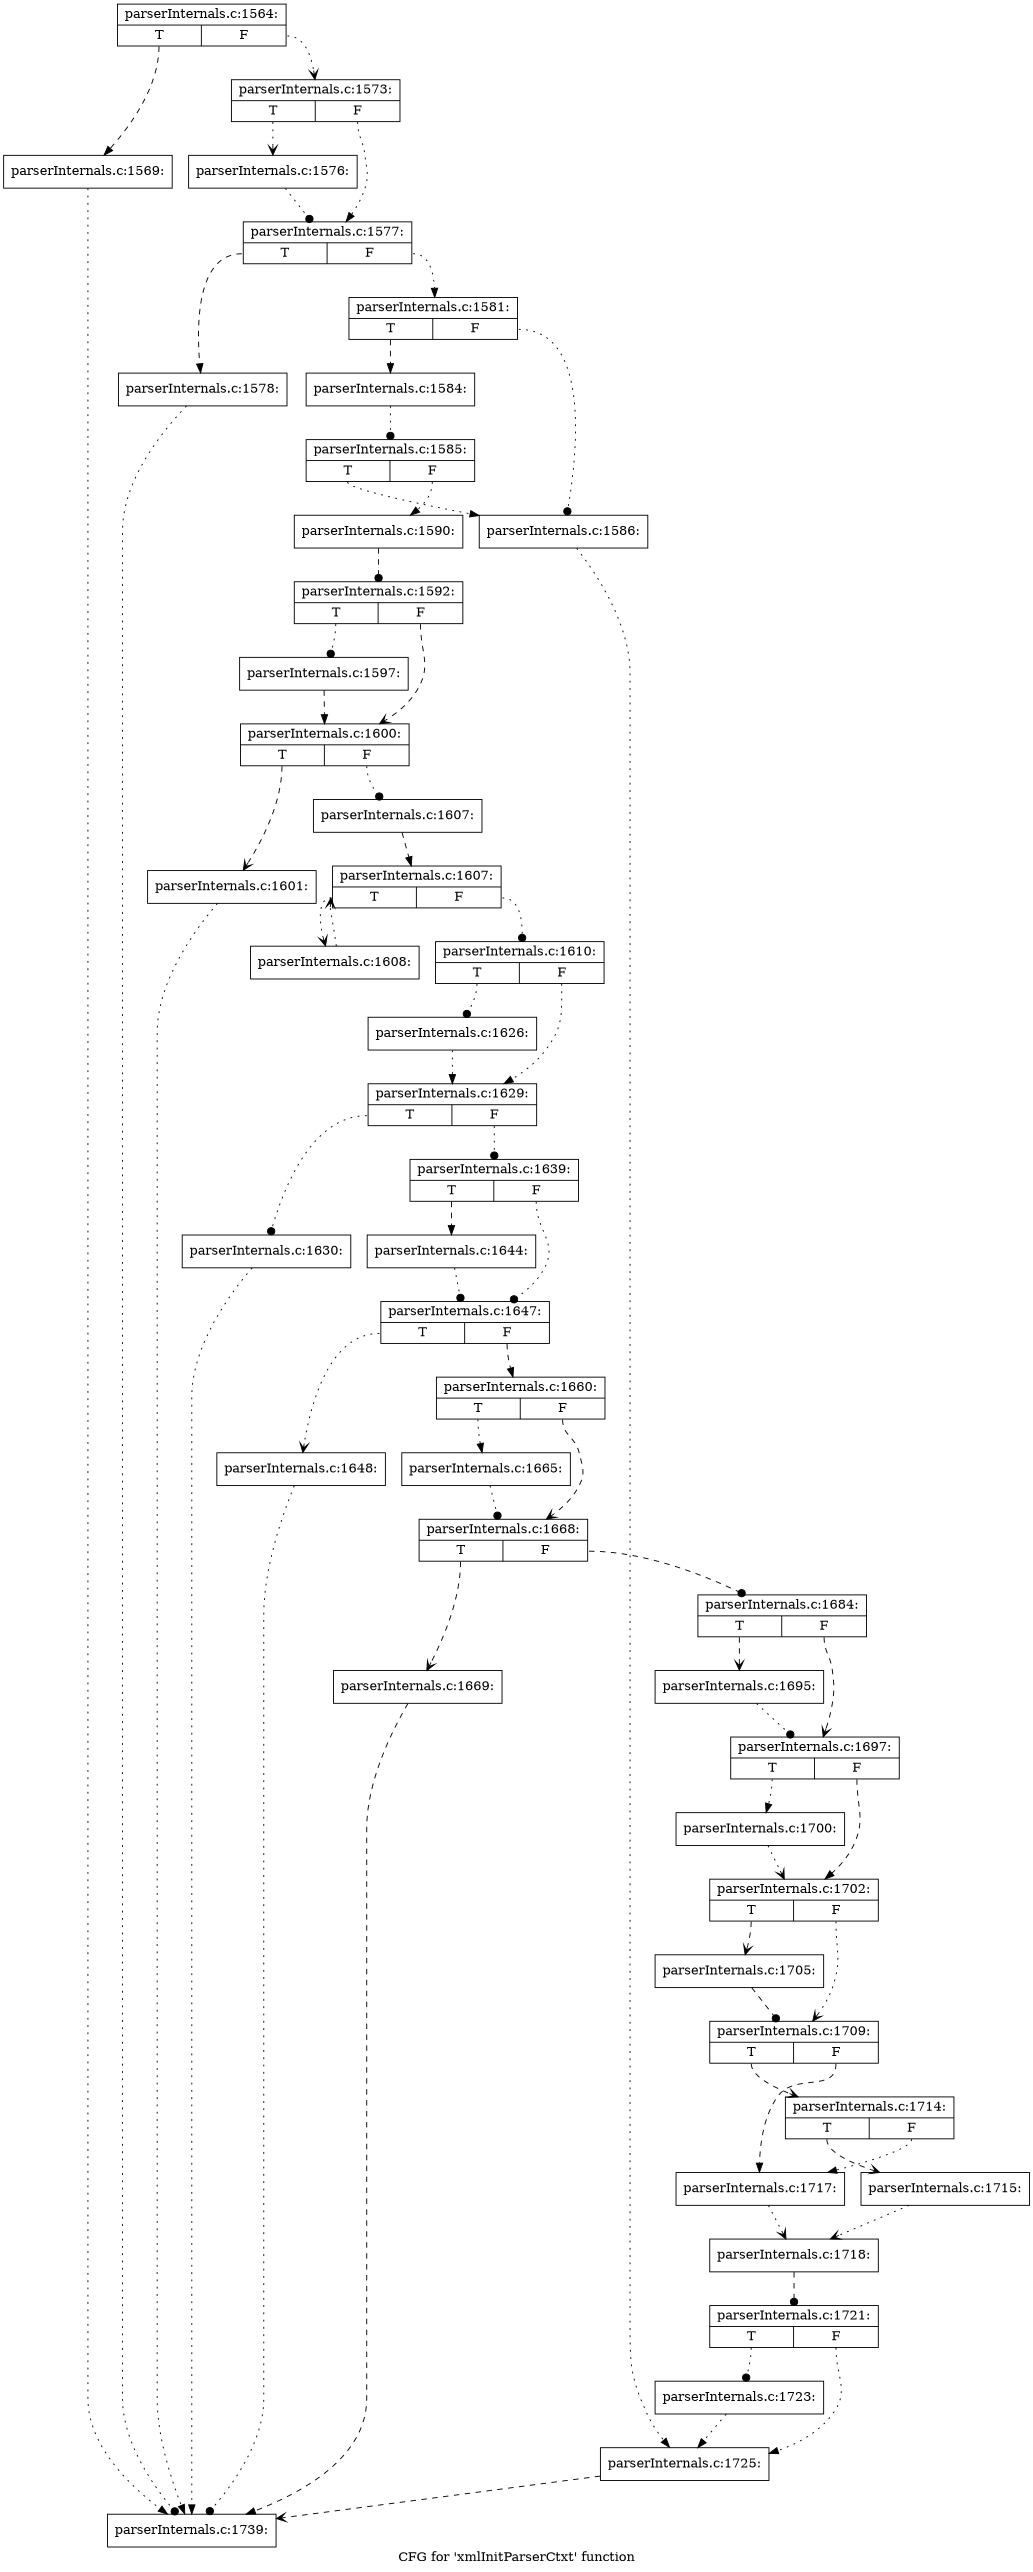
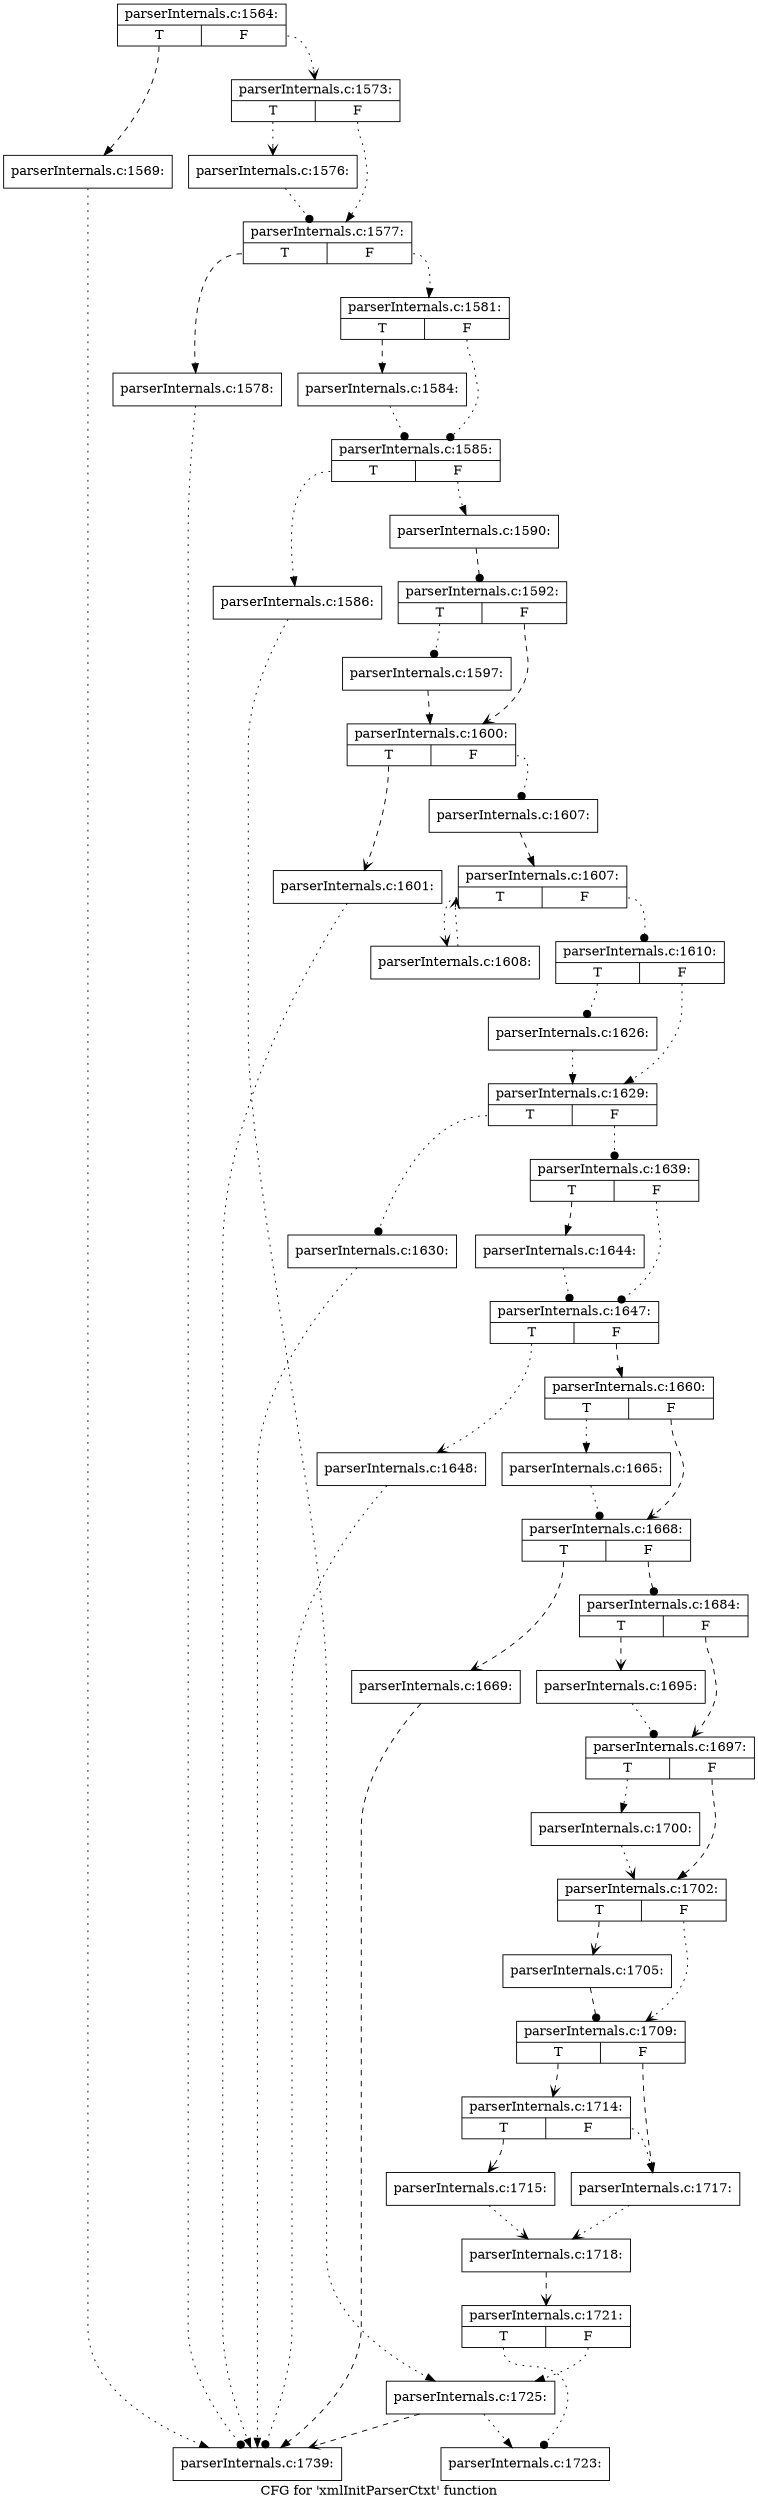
(574, 405) -> (478, 391)
(794, 2285) -> (546, 2284)
(715, 2427) -> (495, 2427)
